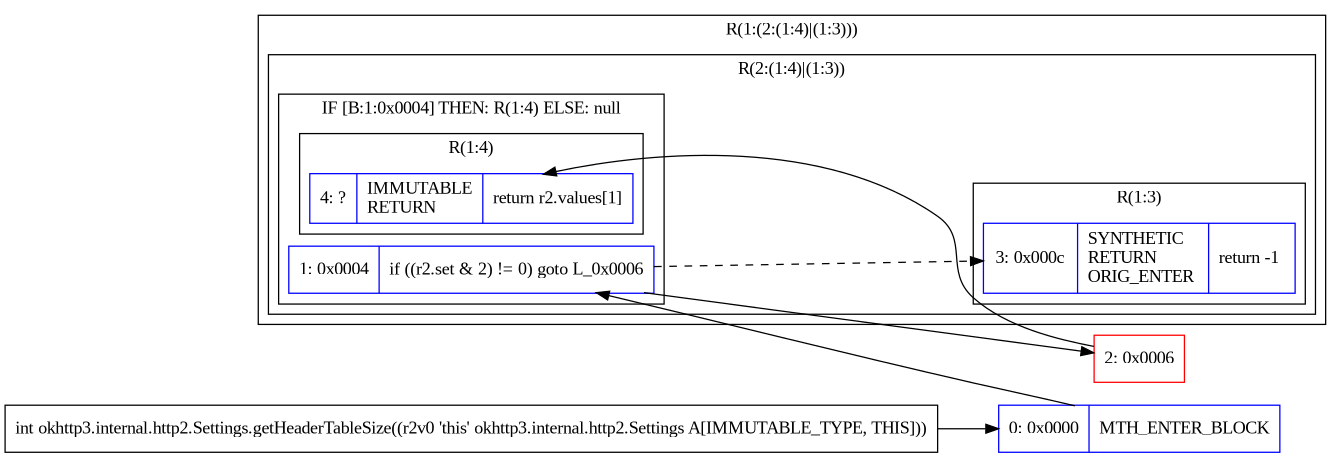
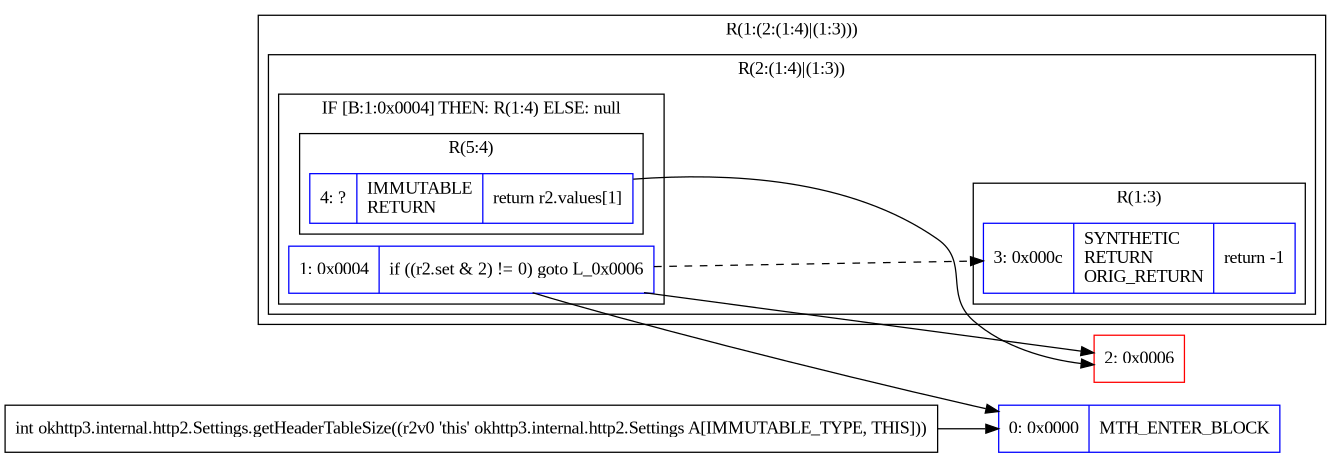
(471, 148) -> (471, 148)
(861, 179) -> (891, 213)
(1141, 277) -> (1144, 277)
(842, 352) -> (758, 354)
